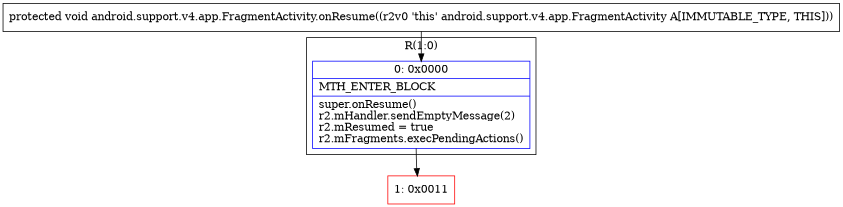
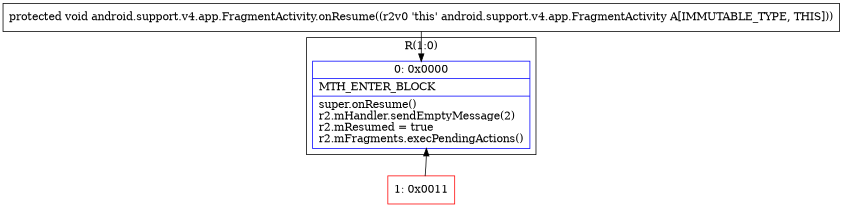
(416, 159) -> (426, 166)
